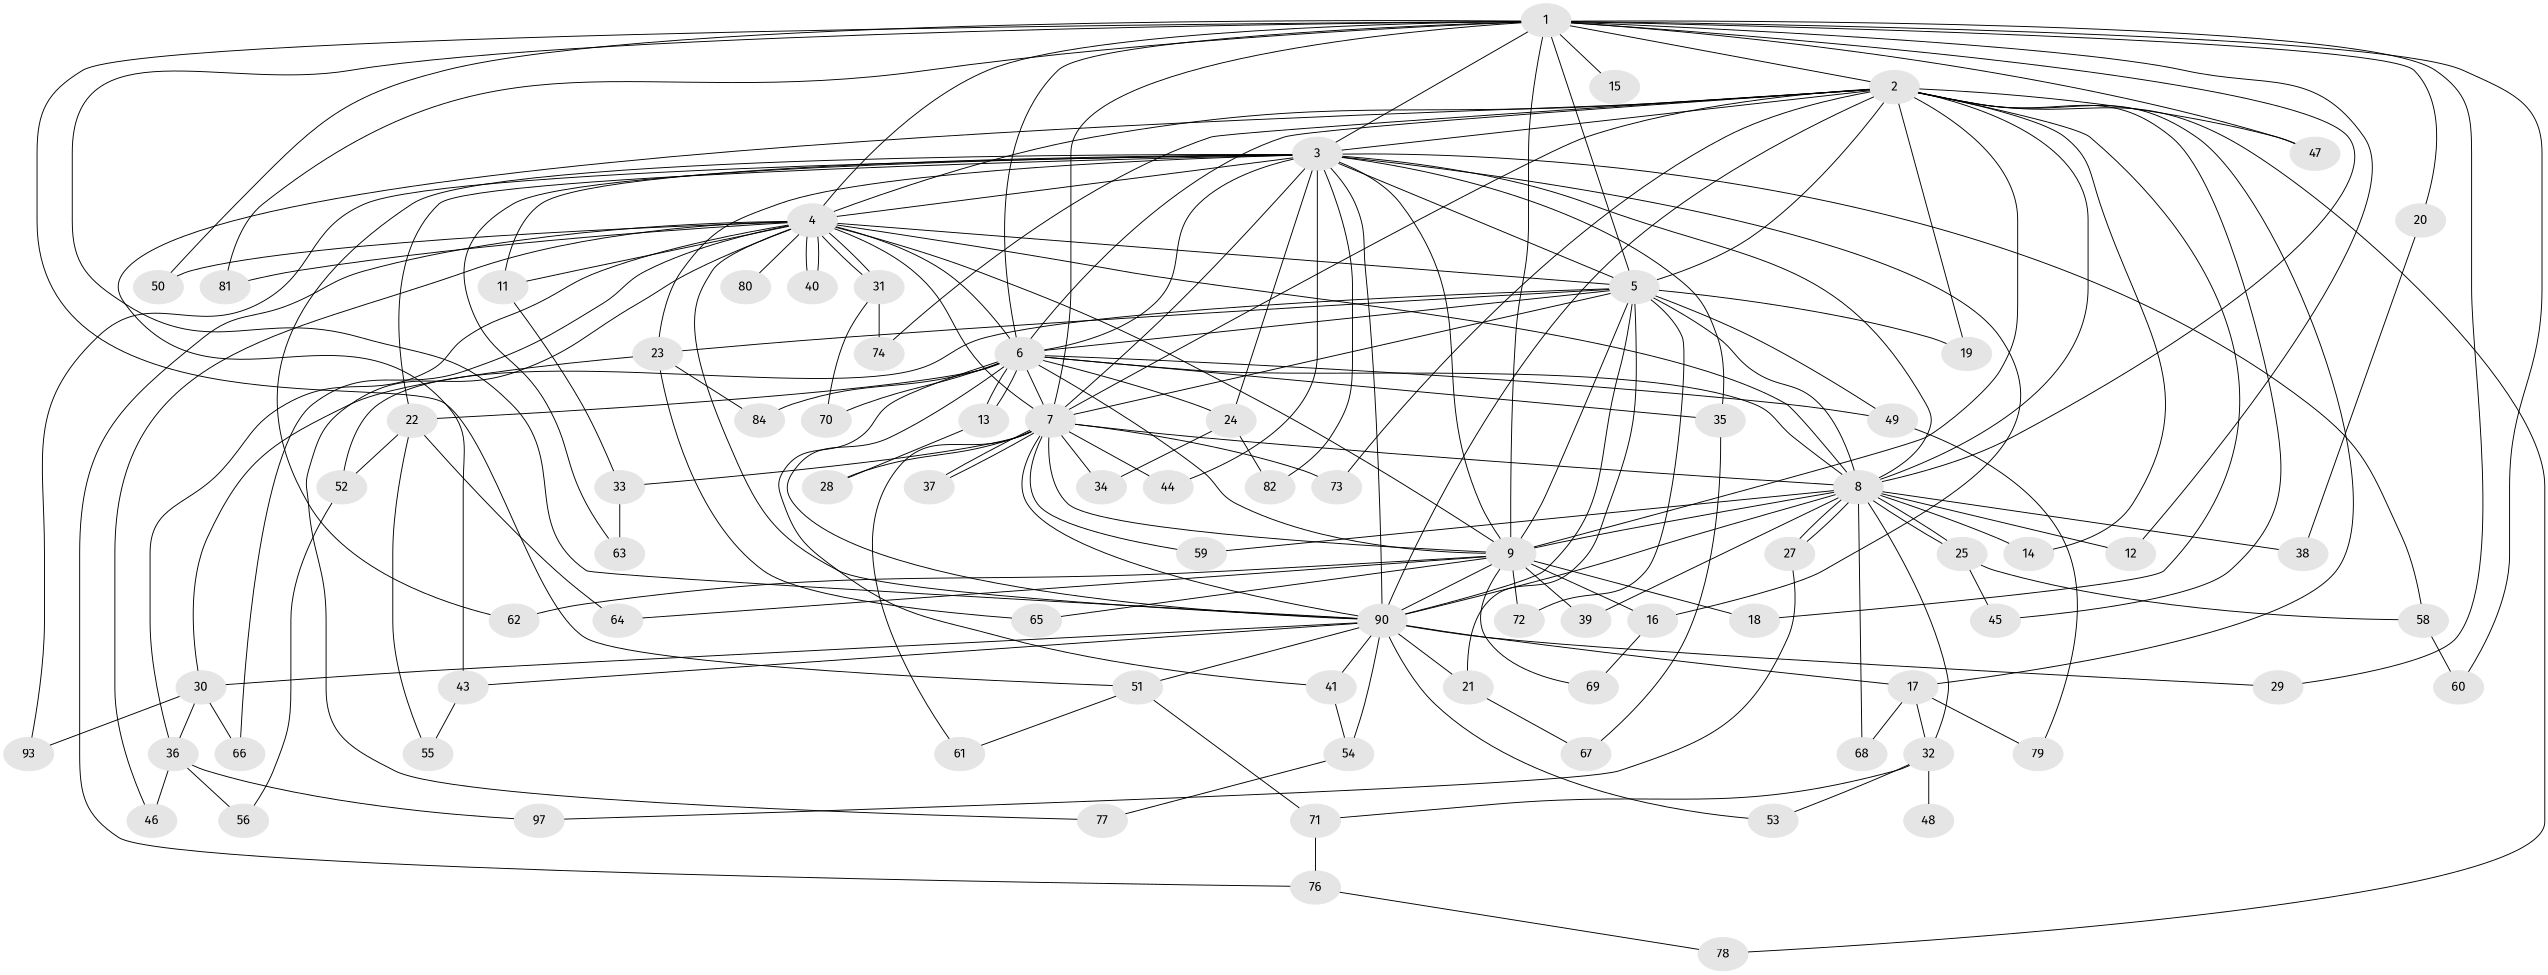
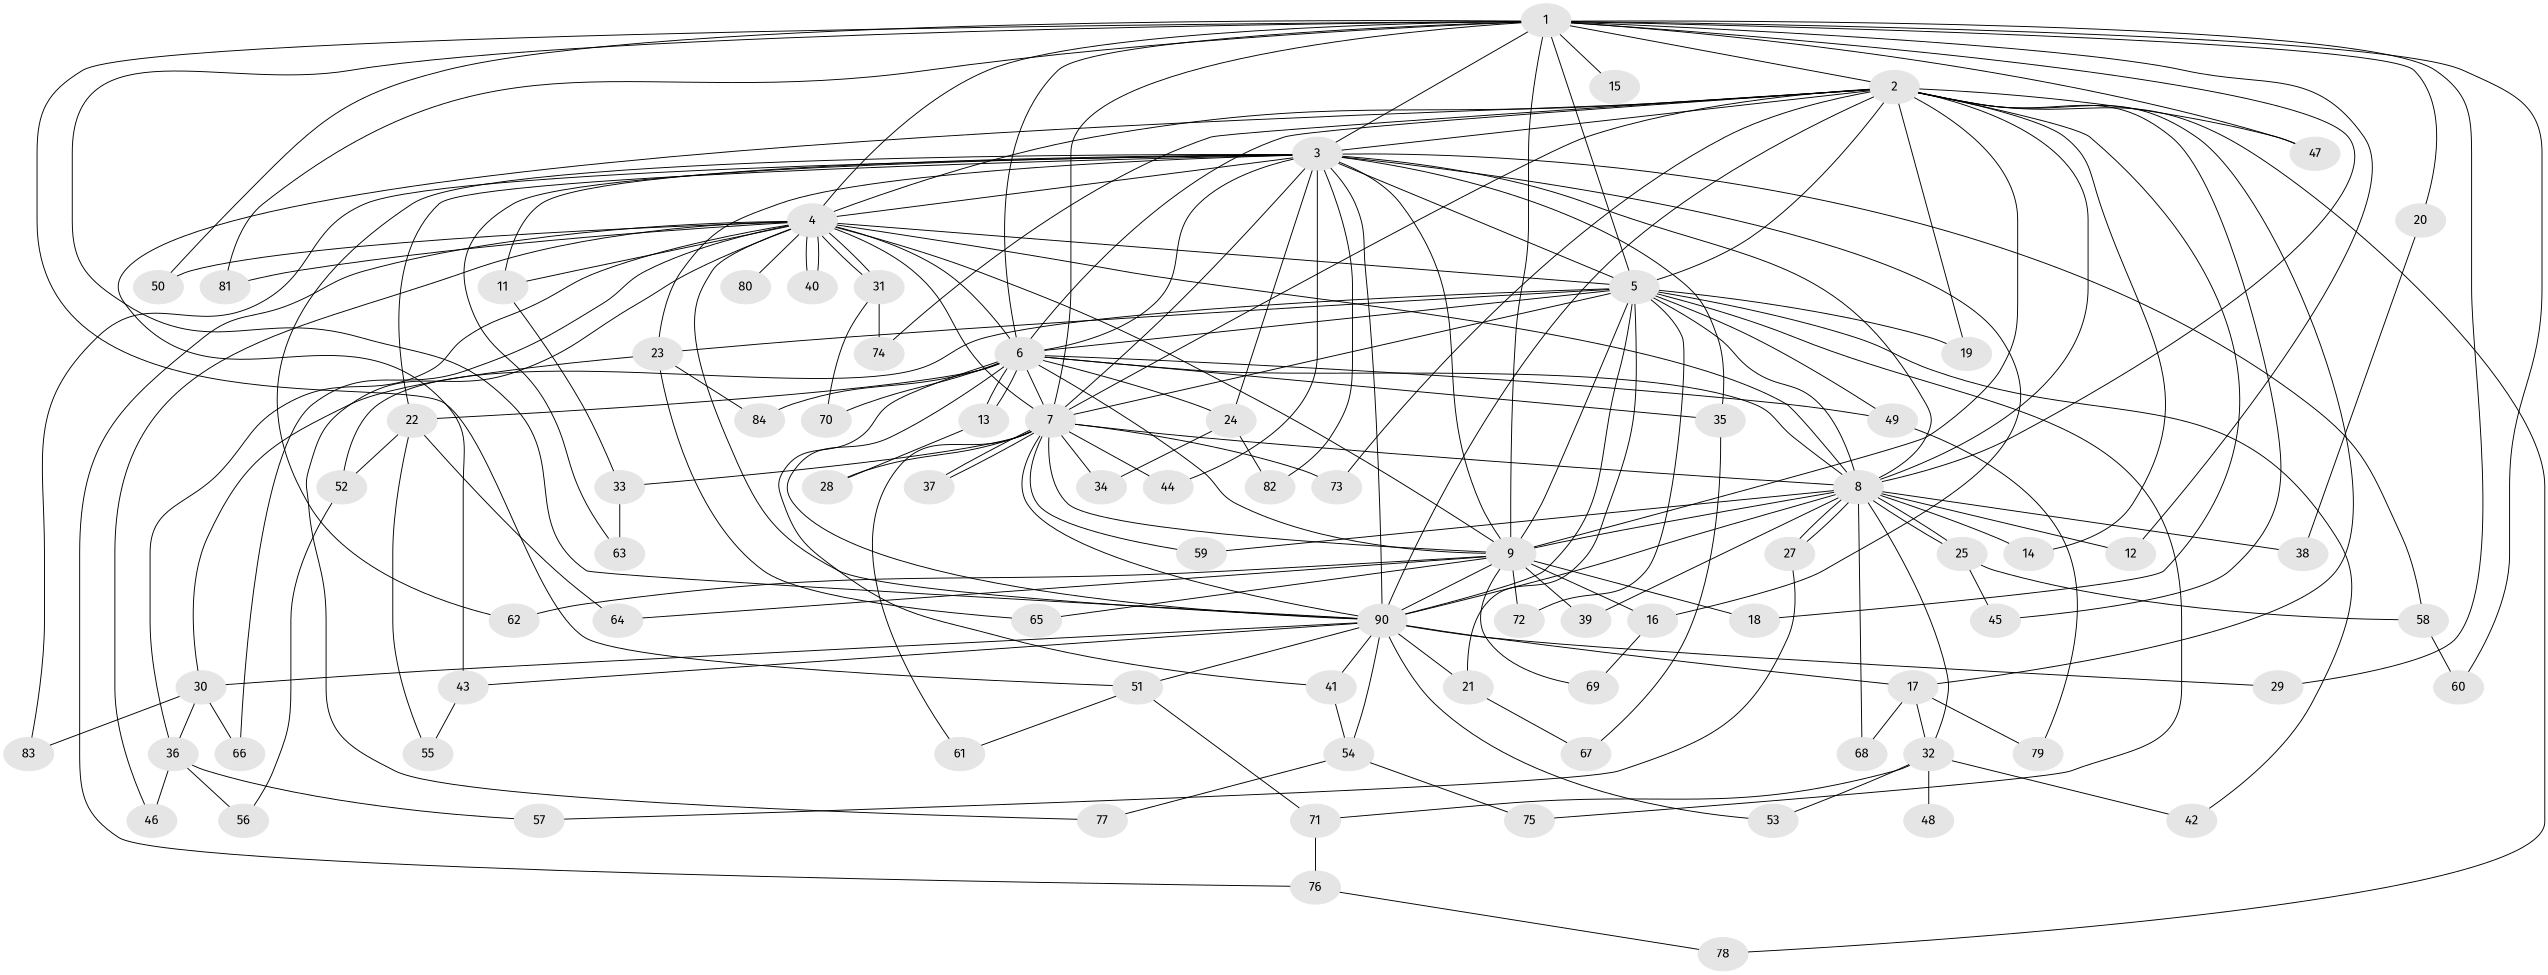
(29, 754) -> (29, 754)
(539, 821) -> (539, 821)
none -> (1529, 821)
none -> (2192, 821)
